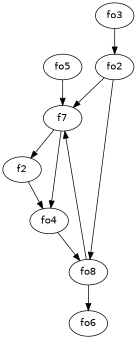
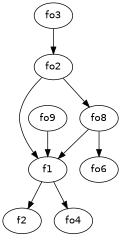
(63, 67) -> (48, 118)
(63, 118) -> (48, 170)
(34, 192) -> none
(67, 244) -> none
